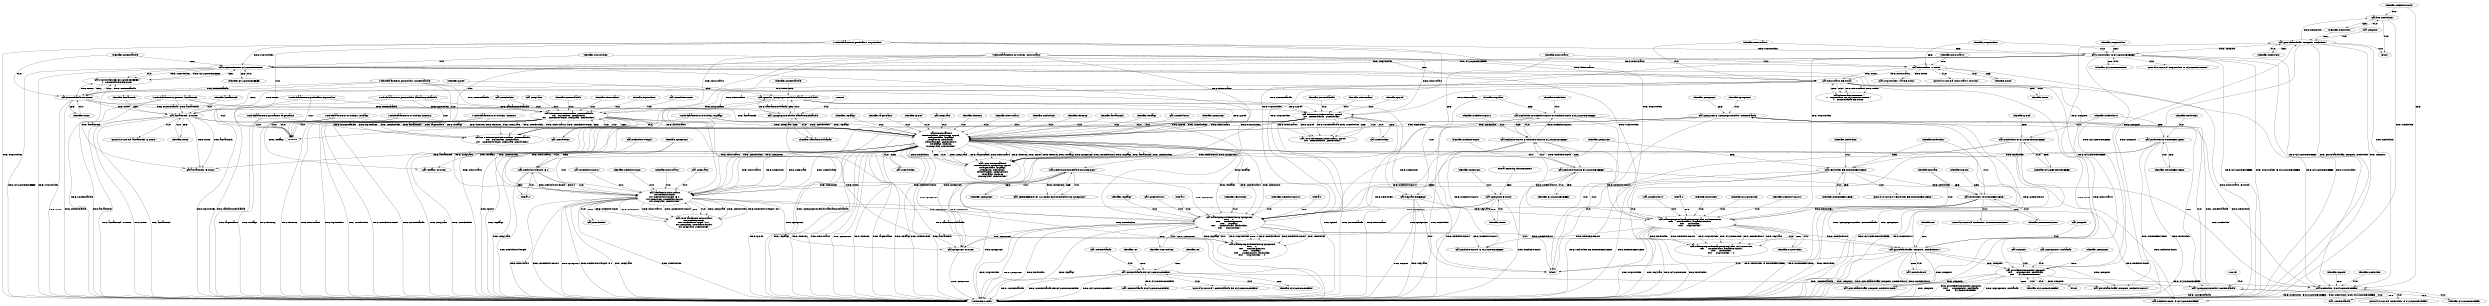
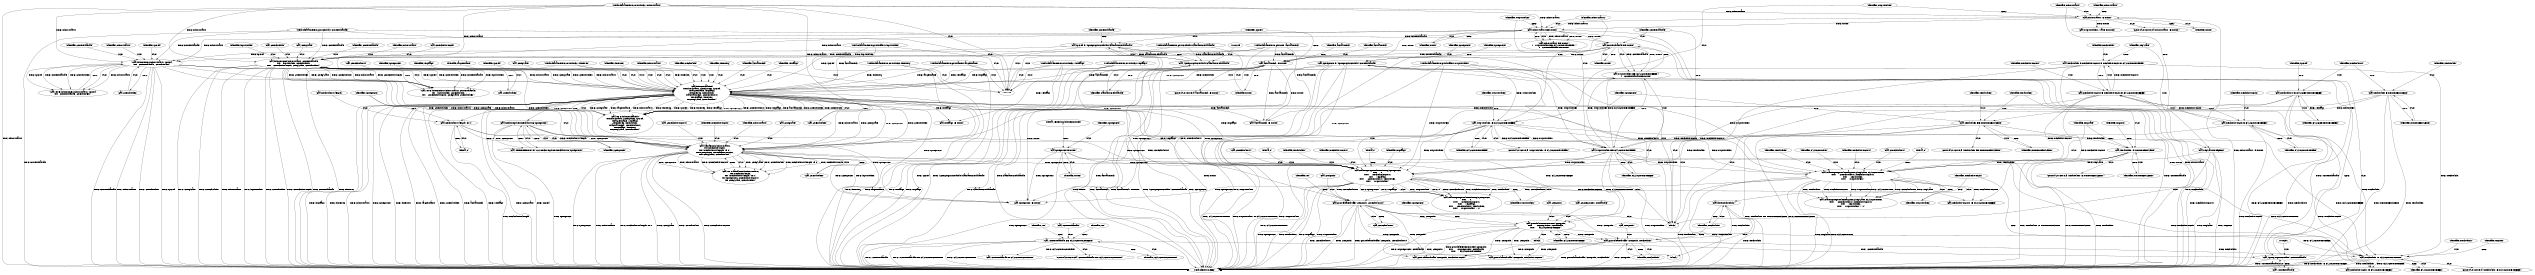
(2208, 49) -> (1525, 245)
(2047, 155) -> (2317, 108)
(951, 280) -> (863, 261)
